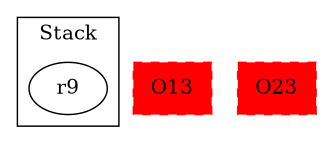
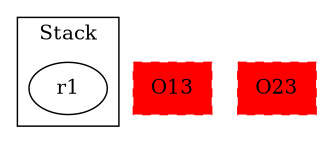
(68, 88) -> (68, 88)
